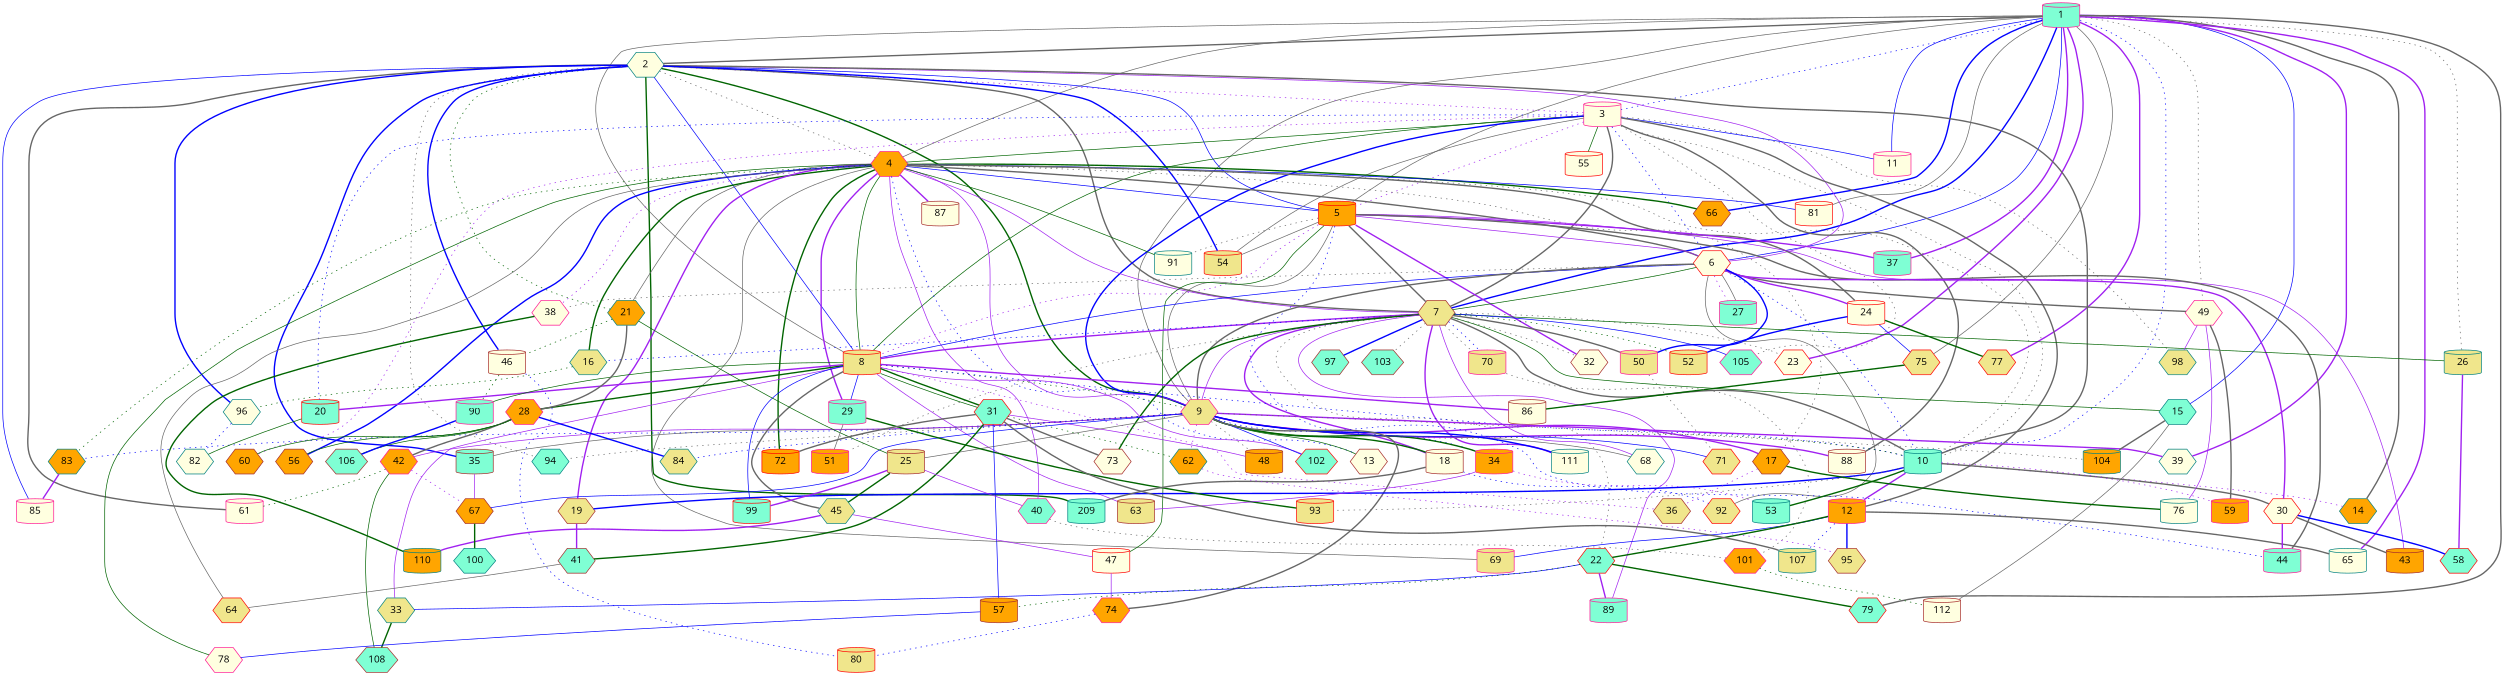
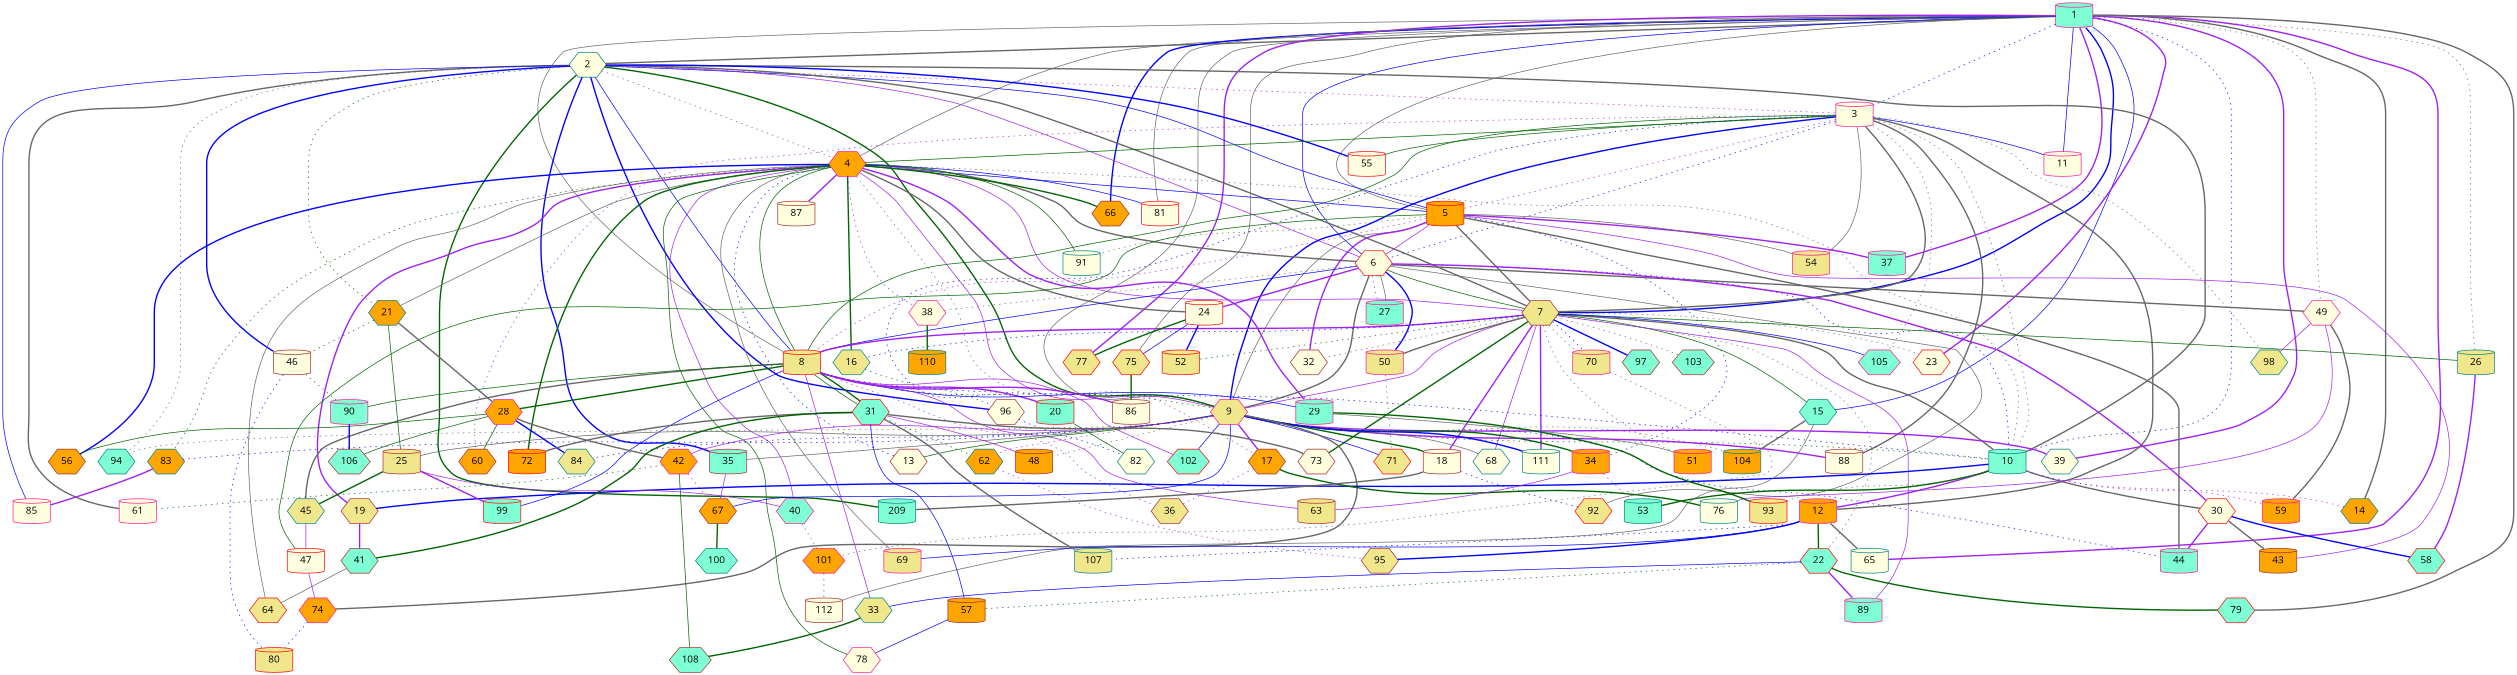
(1024, 89) -> (1056, 88)
(1223, 263) -> (1811, 263)
(242, 412) -> (1006, 412)
(630, 530) -> none
